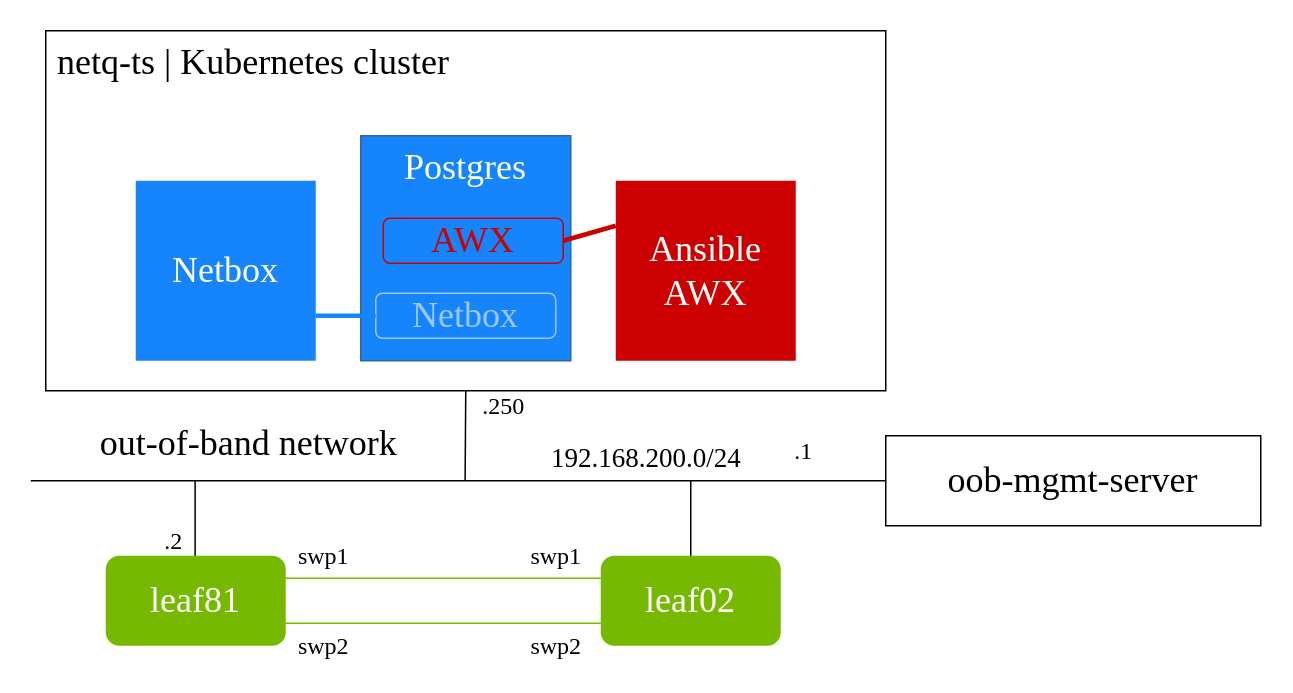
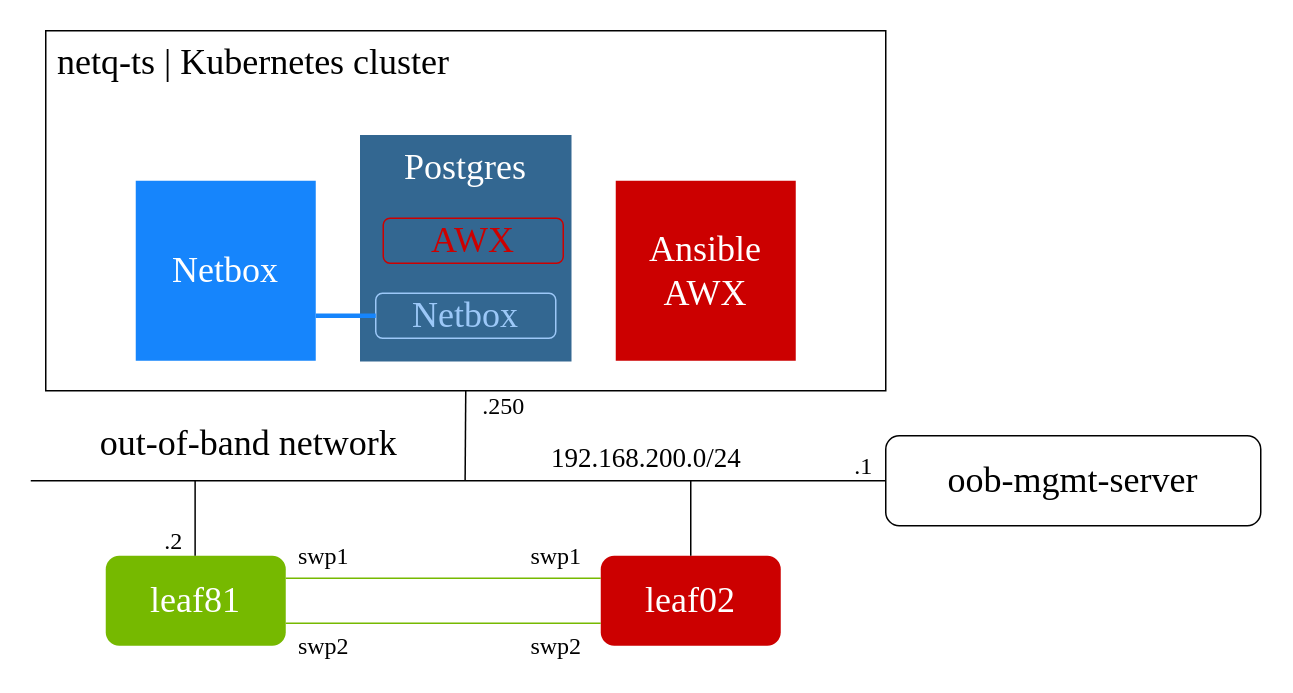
(590, 233) -> none
(466, 248) -> (466, 248)
(803, 451) -> (863, 466)
(1073, 481) -> (1073, 481)
(691, 601) -> (691, 601)
